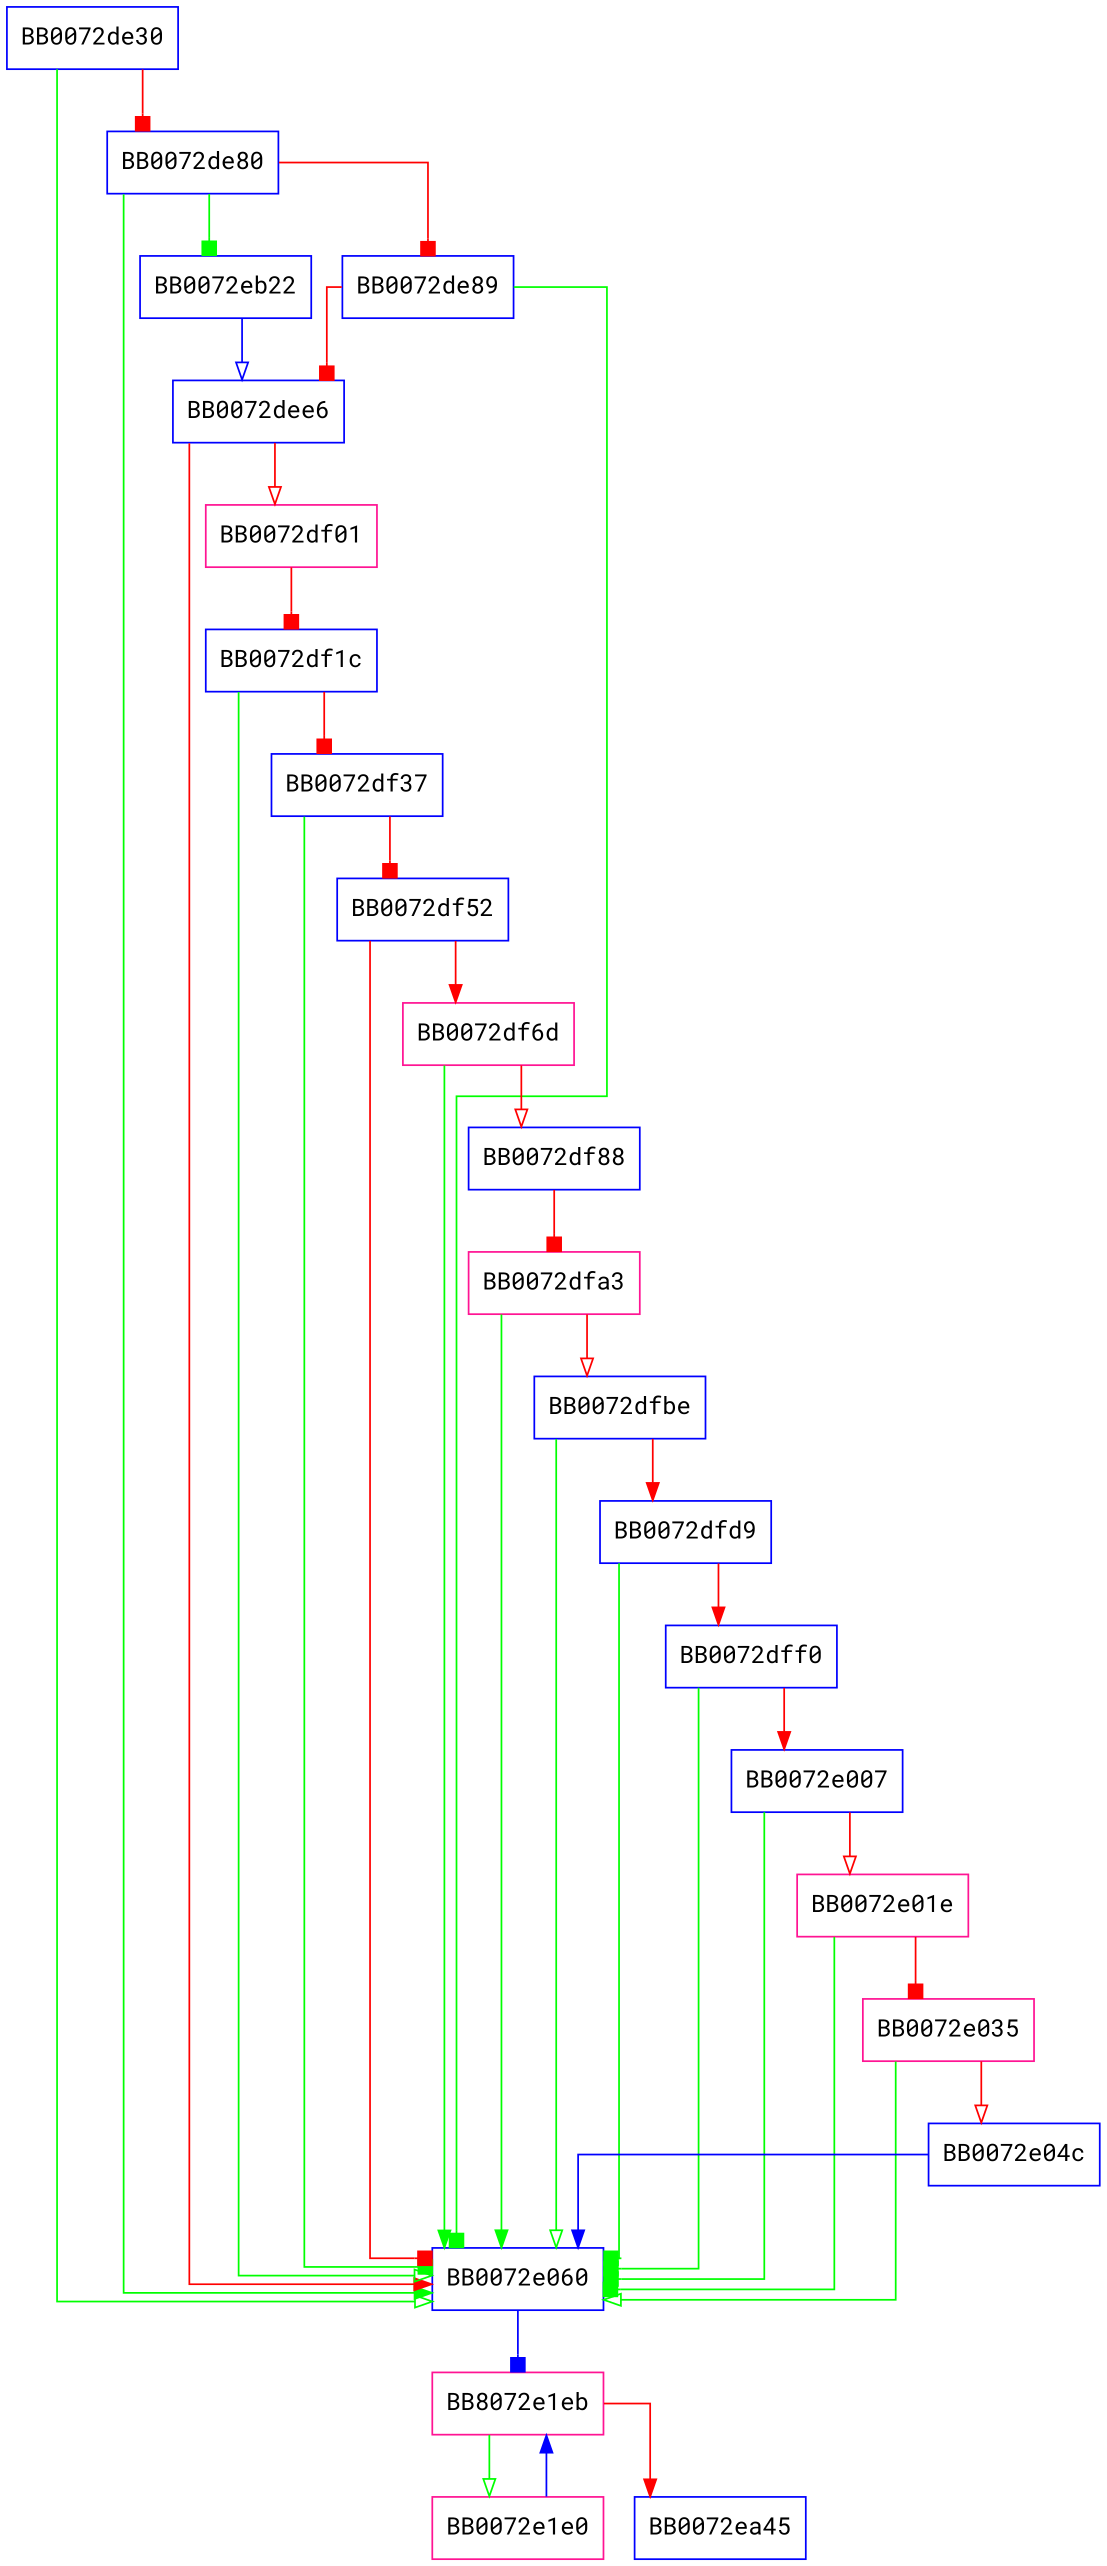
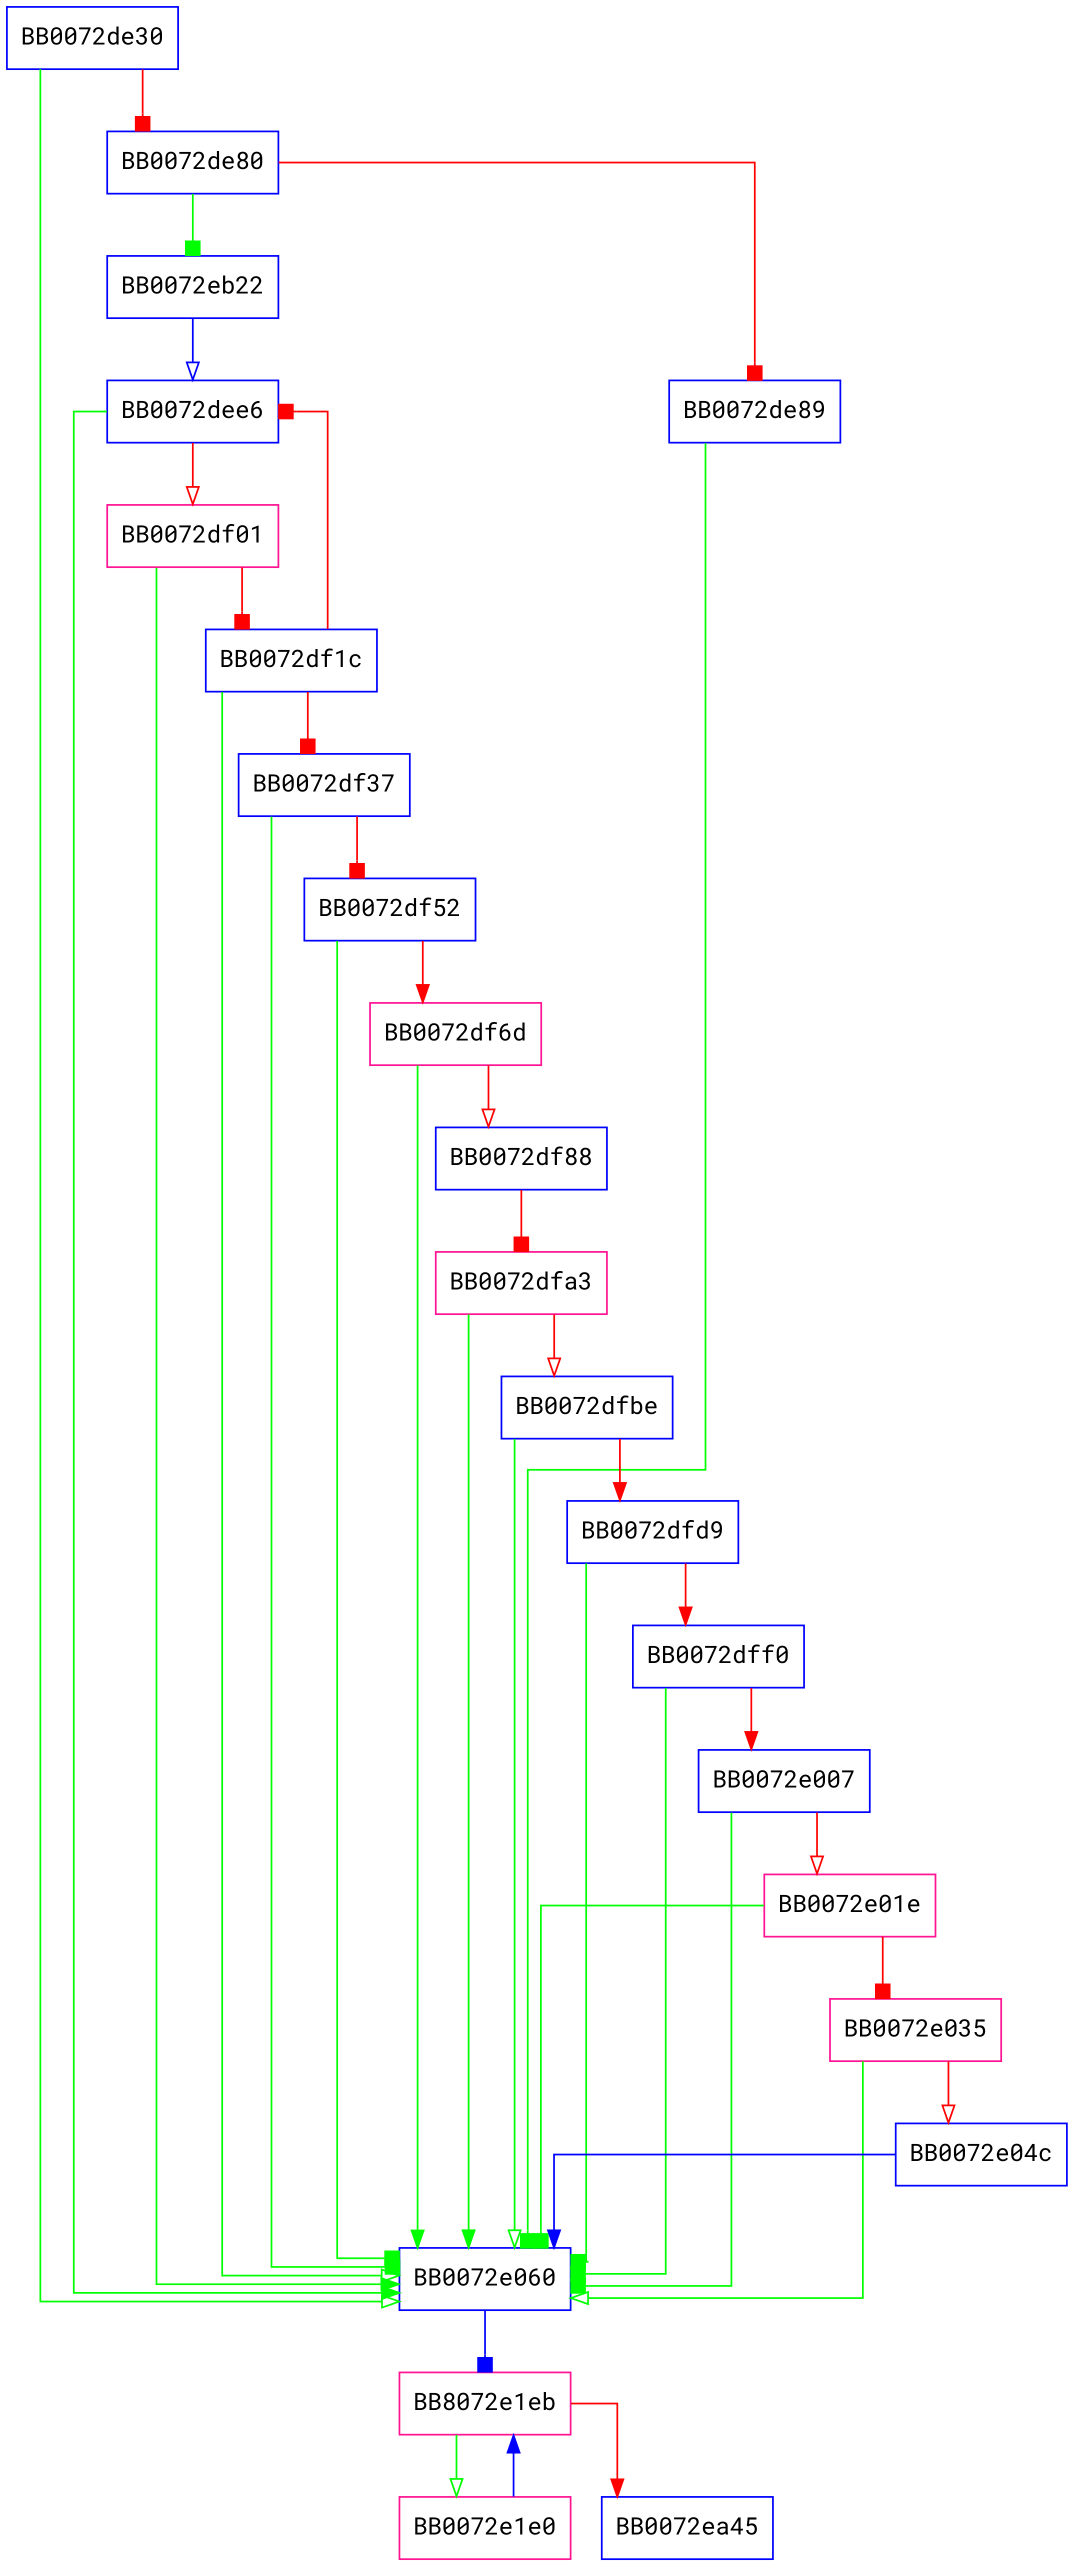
(327, 317) -> (328, 505)
(124, 1389) -> (156, 1539)
(189, 1476) -> (74, 1490)
(370, 1622) -> (337, 1622)
